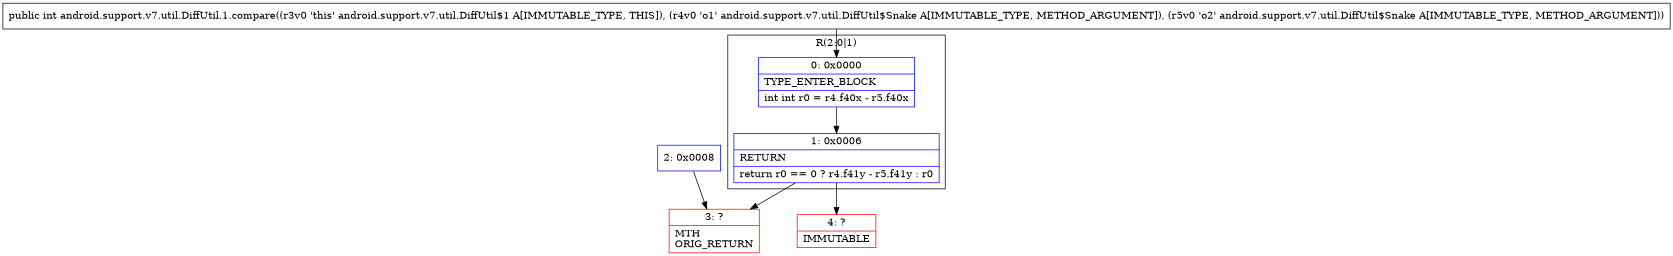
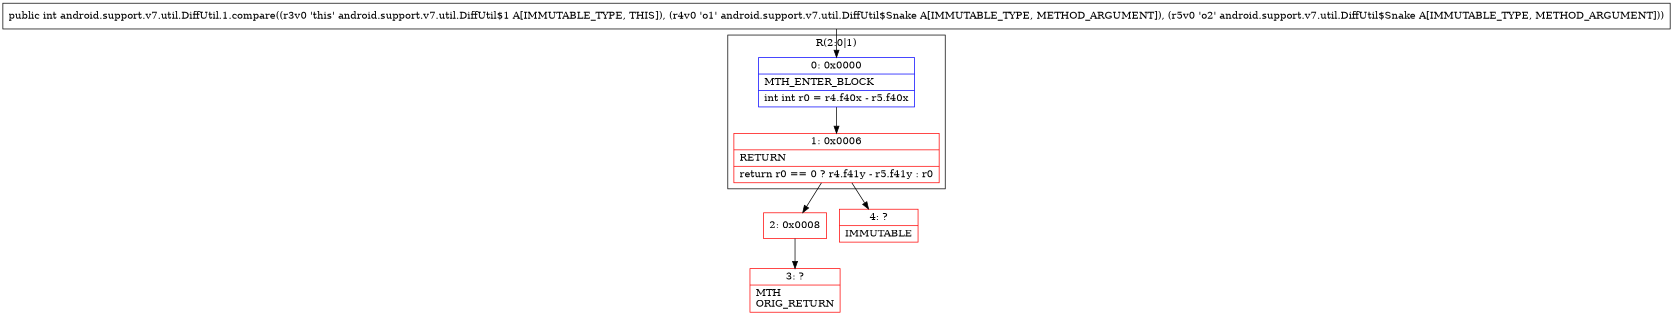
(820, 82) -> (819, 82)
(689, 158) -> (795, 226)
(837, 158) -> (837, 158)
(776, 194) -> (814, 195)
